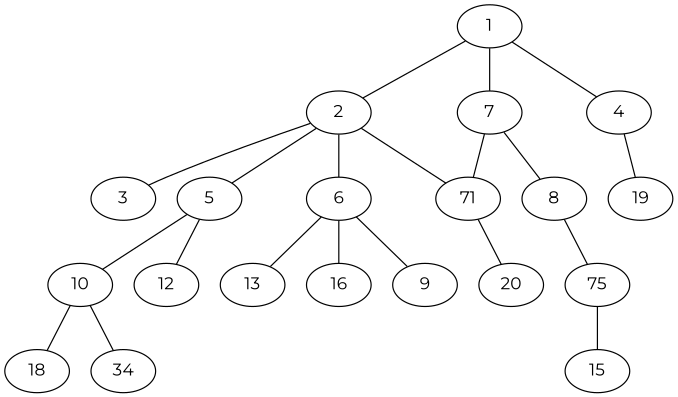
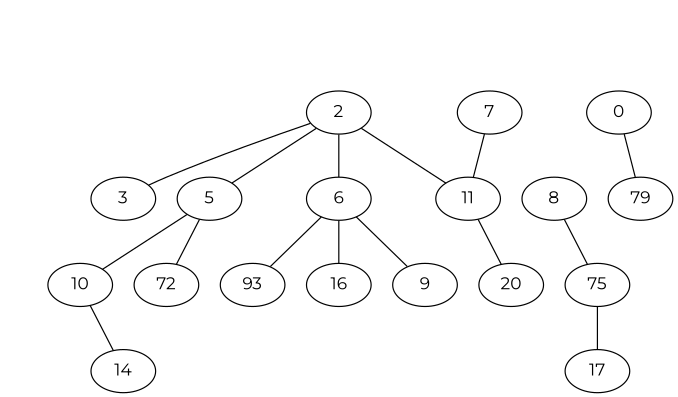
(490, 26) -> none
(619, 113) -> (619, 113)
(522, 156) -> none
(468, 199) -> (468, 199)
(641, 199) -> (641, 199)
(166, 285) -> (166, 285)
(253, 285) -> (253, 285)
(37, 371) -> none
(123, 371) -> (123, 371)
(597, 371) -> (597, 371)
